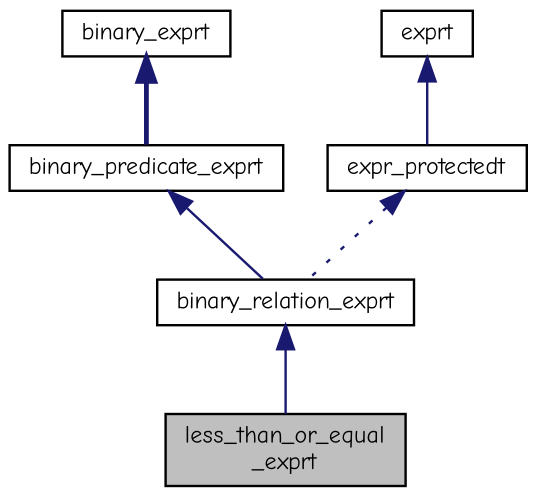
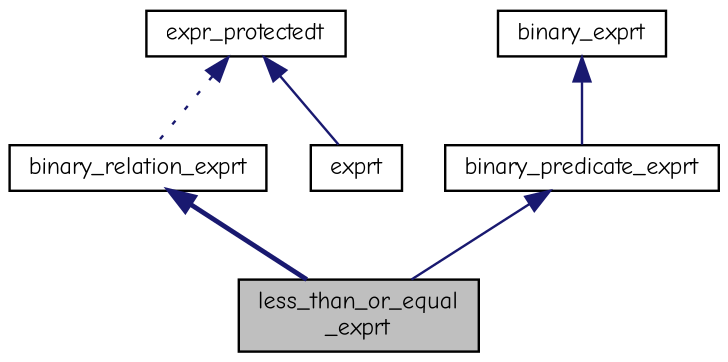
(146, 113) -> (582, 113)
(427, 113) -> (309, 110)
(225, 243) -> (470, 242)
(286, 382) -> (248, 242)
